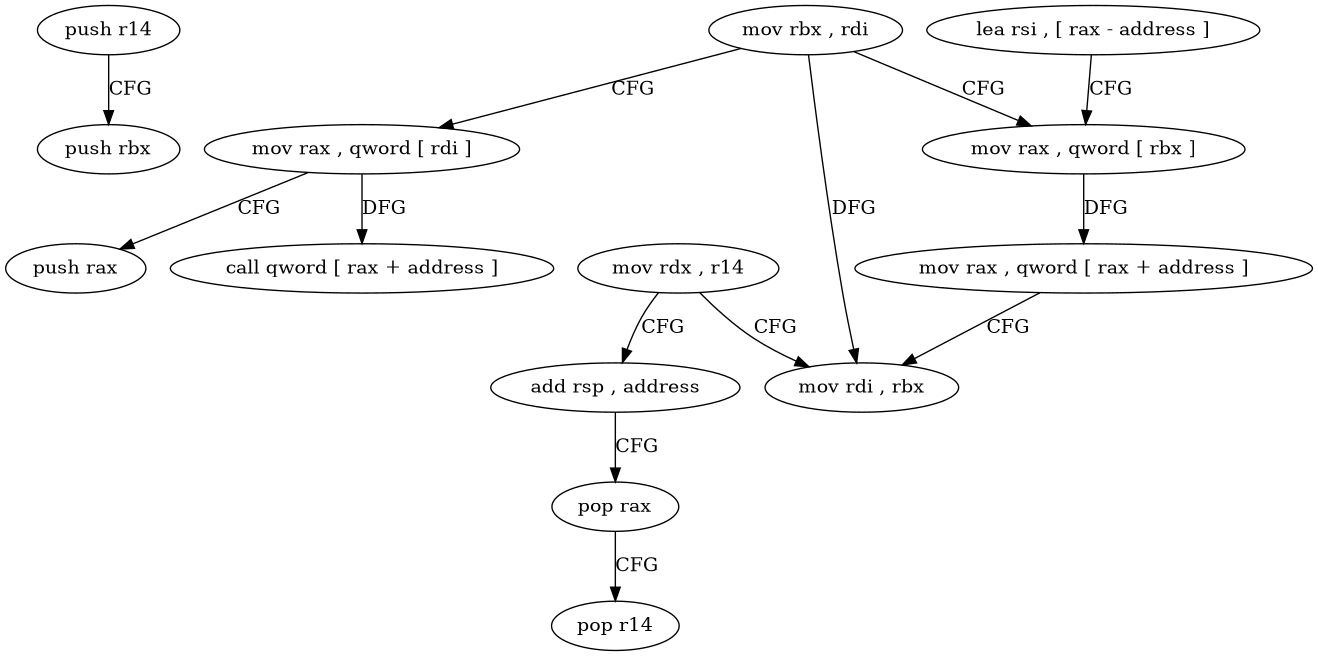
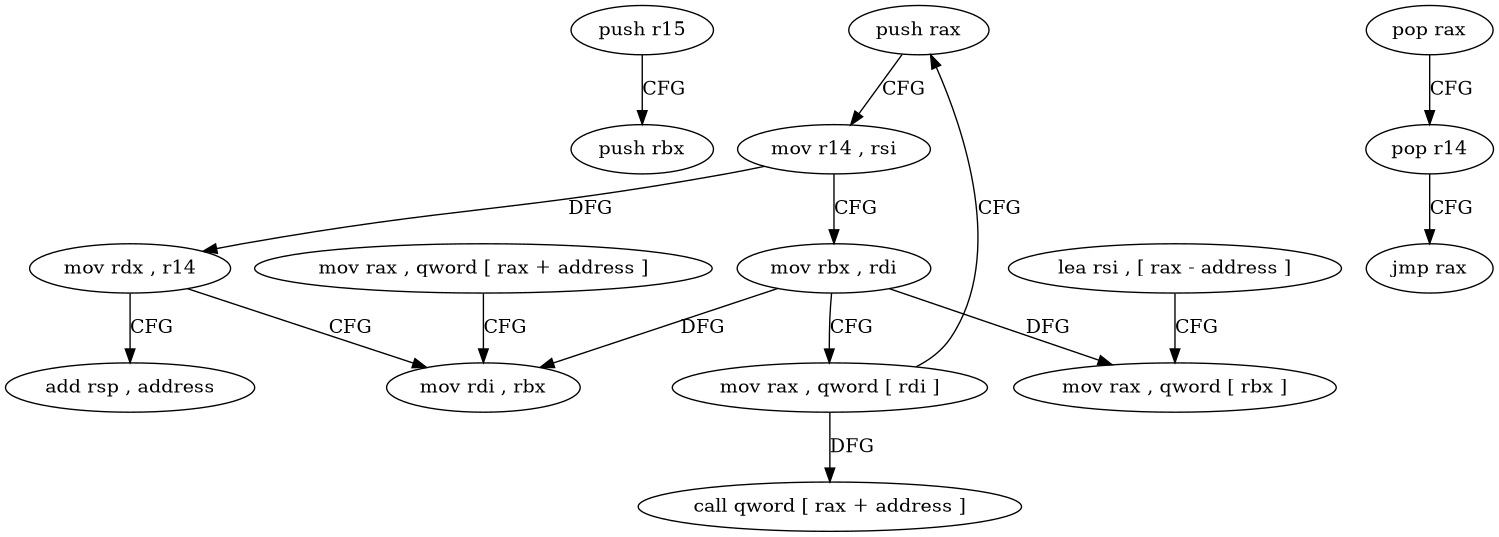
(109, 30) -> (642, 30)
(984, 90) -> (1048, 328)
none -> (834, 149)
(1084, 202) -> none
none -> (1430, 268)
(615, 440) -> none
